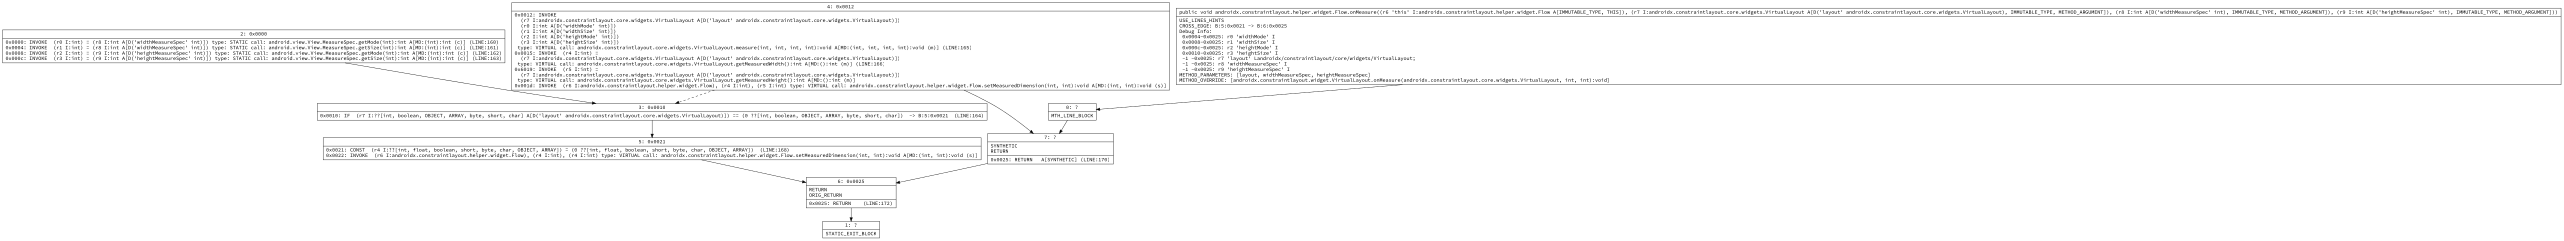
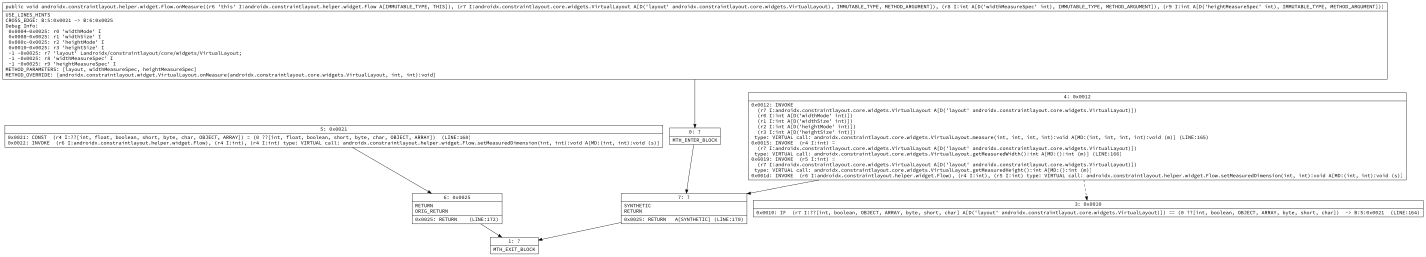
(254, 46) -> none
(1072, 116) -> (695, 140)
(652, 127) -> none
(944, 173) -> (582, 231)
(851, 234) -> (514, 250)
